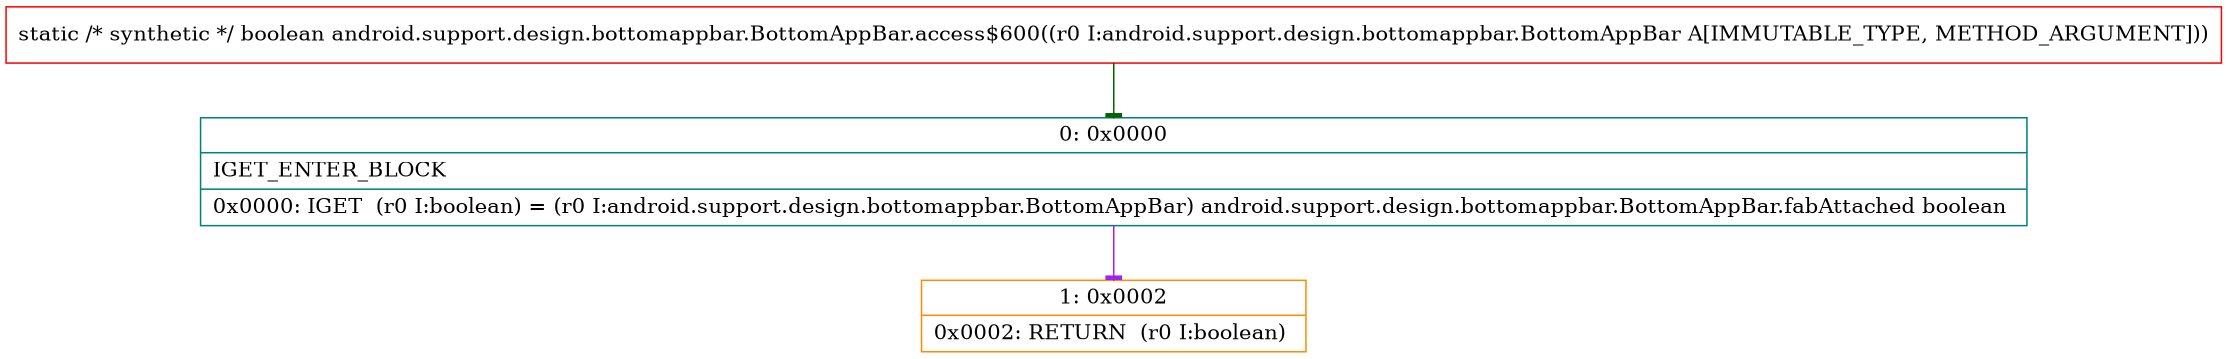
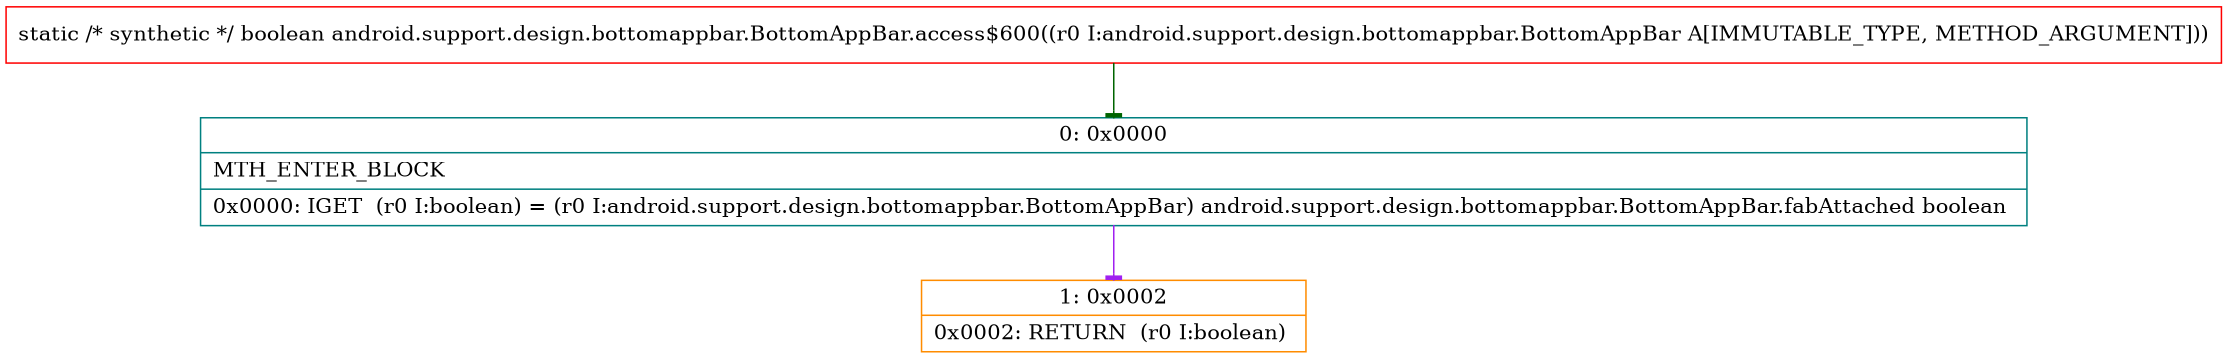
(330, 170) -> (330, 170)
